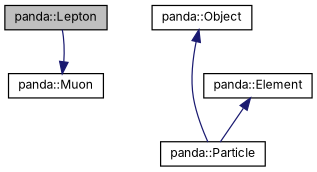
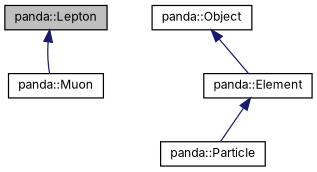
(64, 46) -> (48, 58)
(193, 93) -> (234, 56)
